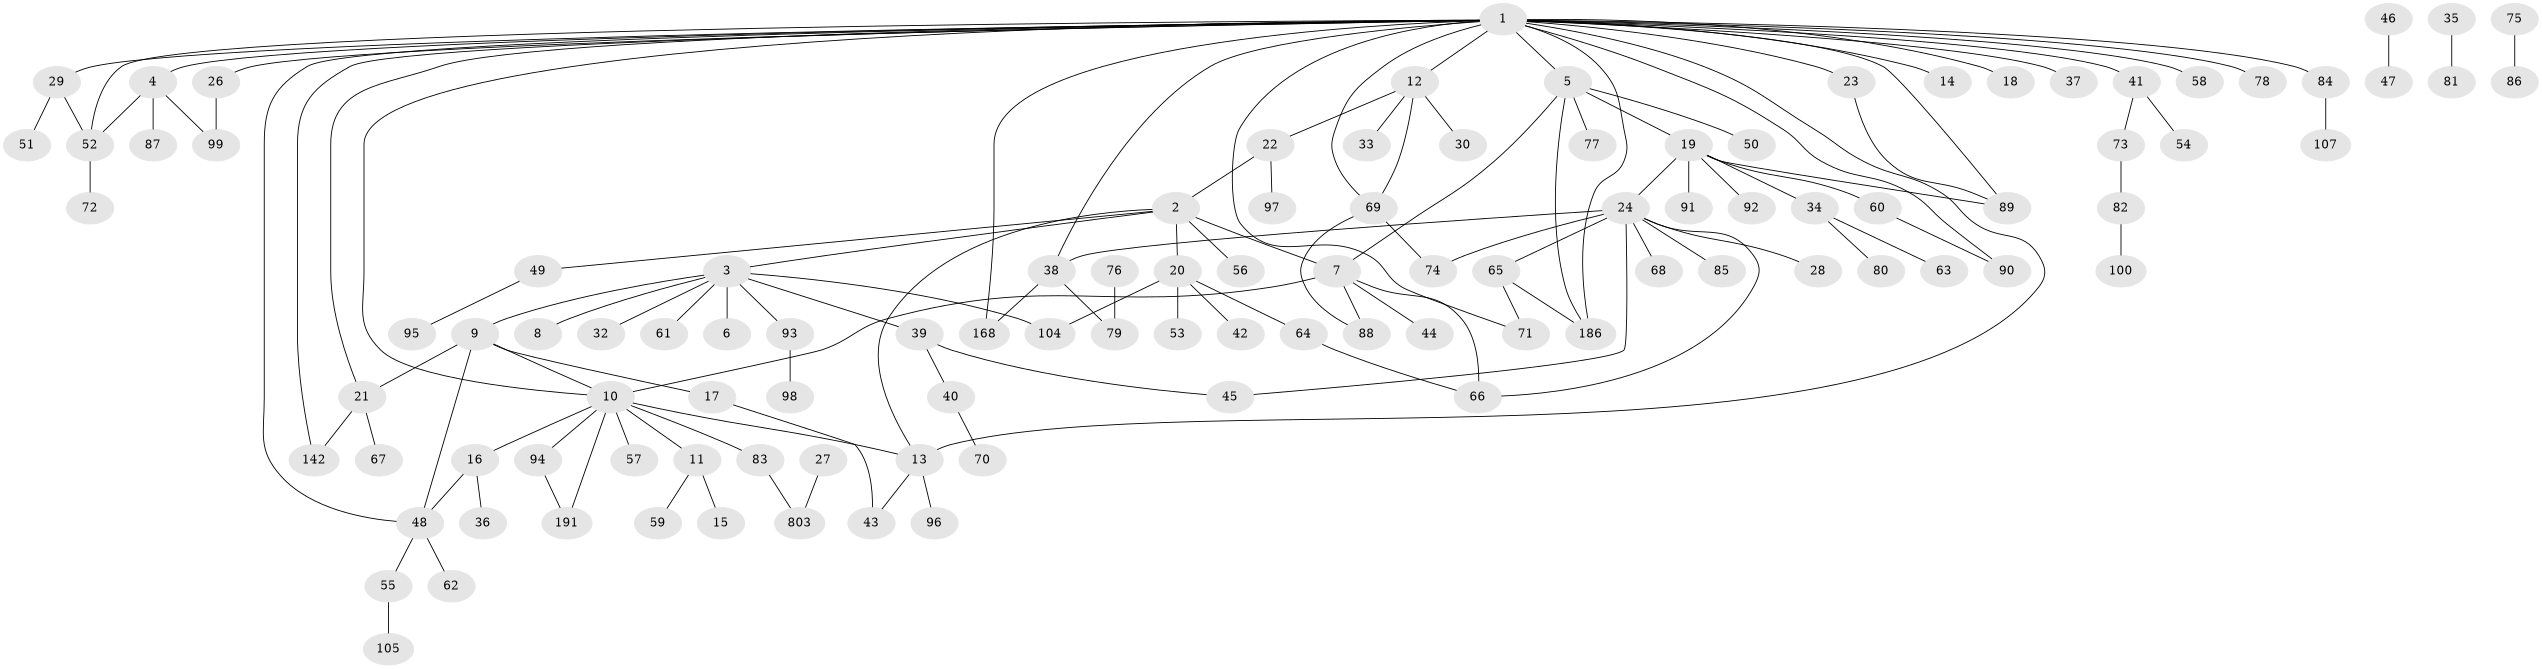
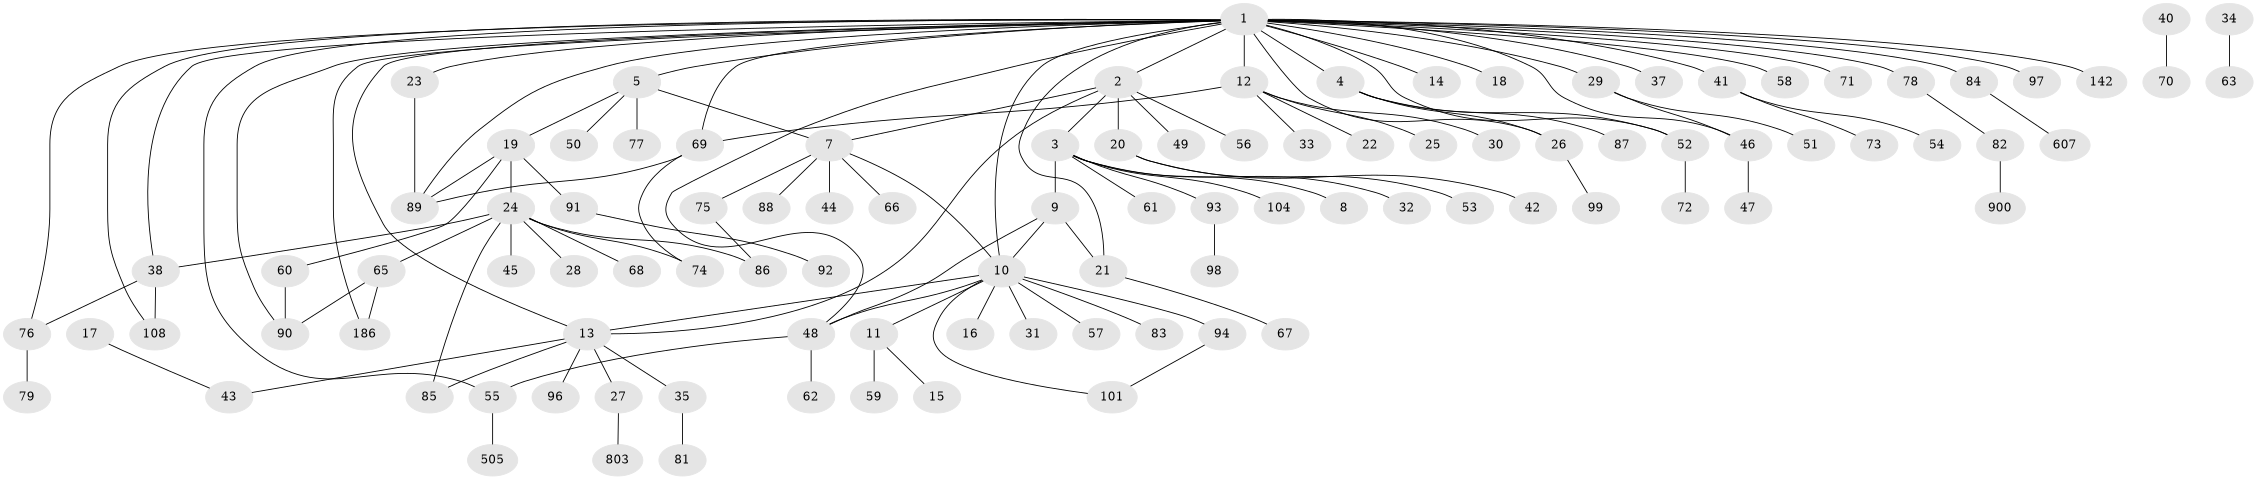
none -> (212, 48)
none -> (273, 61)
none -> (1530, 66)
(74, 114) -> (1672, 114)
(185, 114) -> (1451, 113)
none -> (1433, 145)
(2326, 145) -> (2065, 145)
none -> (767, 177)
(1223, 177) -> (1181, 51)
(1271, 177) -> (1645, 31)
(1720, 177) -> (703, 234)
(1752, 177) -> none
(2121, 177) -> (1956, 114)
(1555, 205) -> none
(1301, 269) -> (560, 181)
(1881, 271) -> none
(2121, 271) -> (2000, 208)
(1083, 303) -> (91, 303)
(1511, 303) -> (333, 303)
(1108, 306) -> none
(412, 334) -> none
(727, 334) -> none
(920, 334) -> none
(984, 334) -> (155, 334)
none -> (1033, 334)
(1304, 334) -> none
(1709, 336) -> (637, 240)
none -> (507, 363)
none -> (635, 366)
none -> (604, 367)
(591, 370) -> none
(338, 429) -> none
(448, 492) -> (905, 301)
(780, 492) -> none
(483, 523) -> none
(567, 523) -> (1112, 397)
(388, 649) -> (493, 460)
